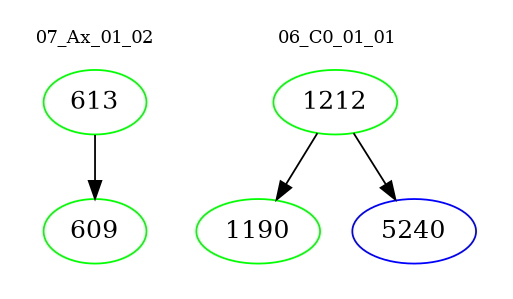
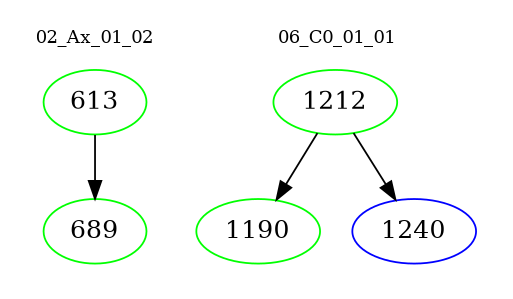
(95, 39) -> (95, 39)
(95, 231) -> (95, 231)
(414, 231) -> (414, 231)
